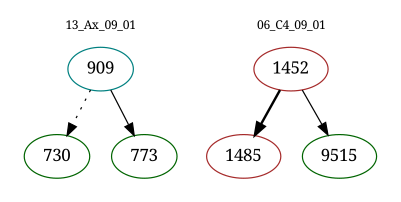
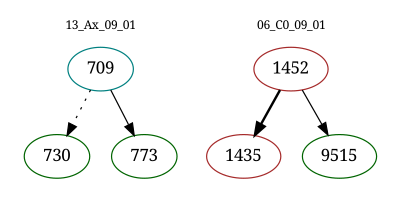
(292, 26) -> (292, 26)
(101, 69) -> (101, 69)
(244, 156) -> (244, 156)
